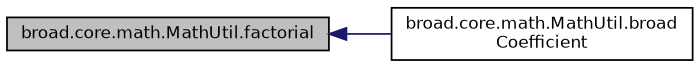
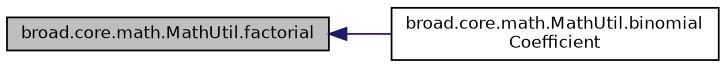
(542, 34) -> (555, 34)
